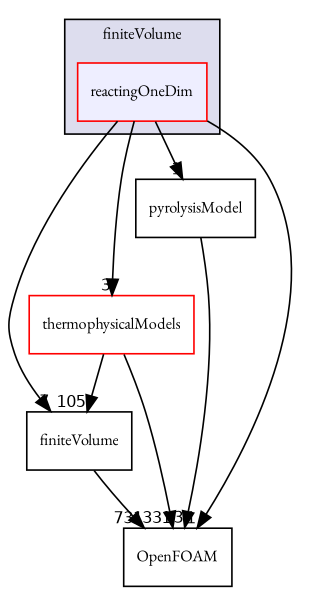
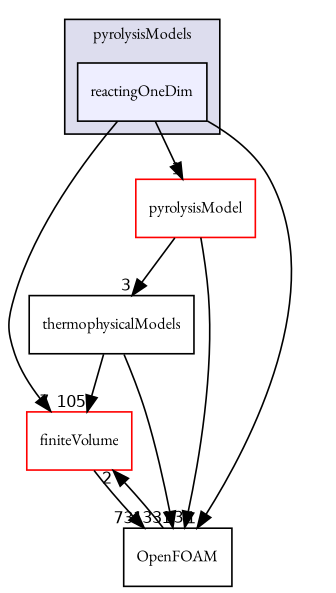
(142, 35) -> (142, 35)
(142, 92) -> (142, 92)
(119, 199) -> (158, 260)
(196, 208) -> (196, 208)
(112, 325) -> (112, 325)
(79, 441) -> (79, 441)
none -> (144, 505)
